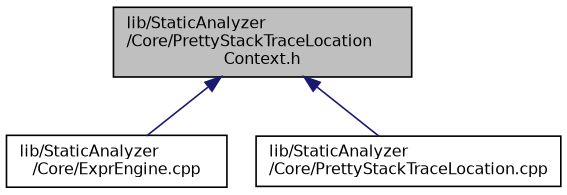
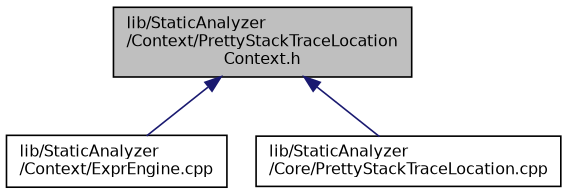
(263, 42) -> (263, 42)
(117, 161) -> (117, 161)
